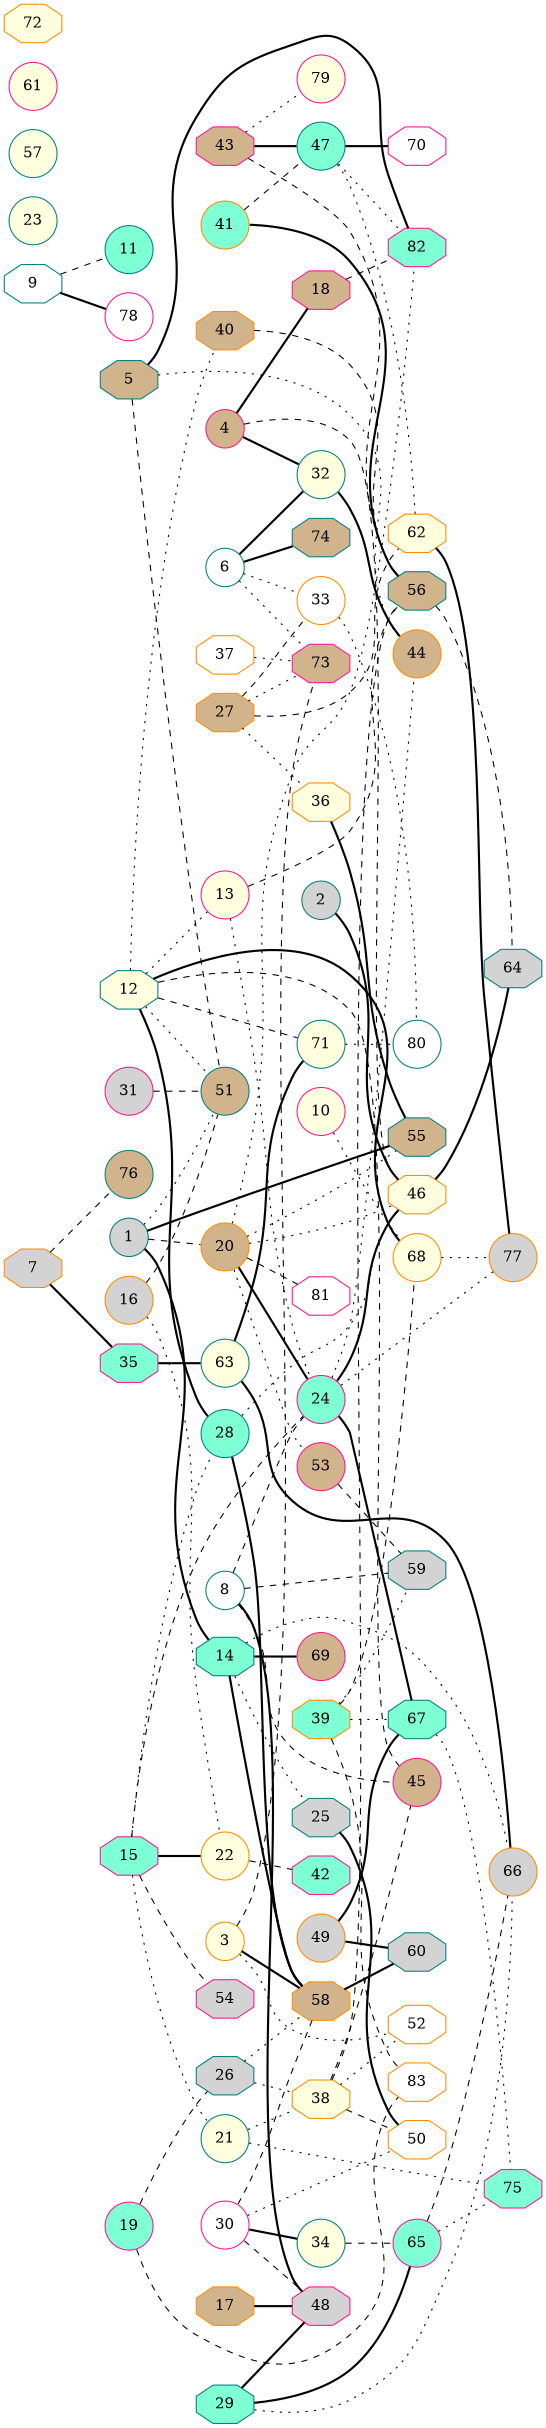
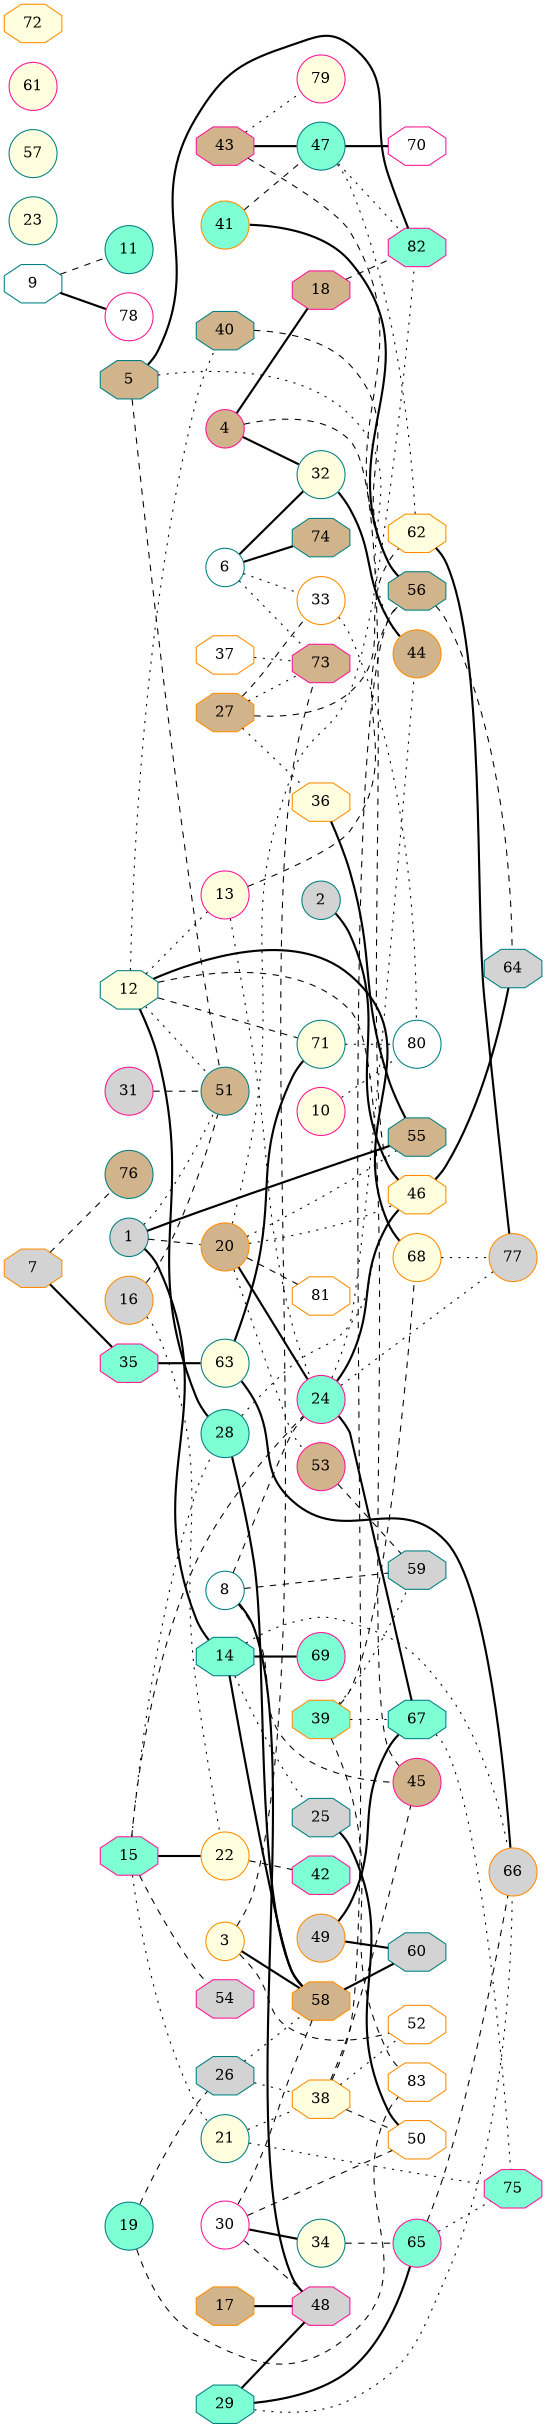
(225, 331) -> (225, 331)
(365, 1187) -> (369, 1078)
(321, 1296) -> (321, 1296)
(321, 1657) -> (321, 1657)
(295, 2031) -> (295, 2031)
(320, 2183) -> (320, 2183)
(129, 2226) -> (129, 2226)
